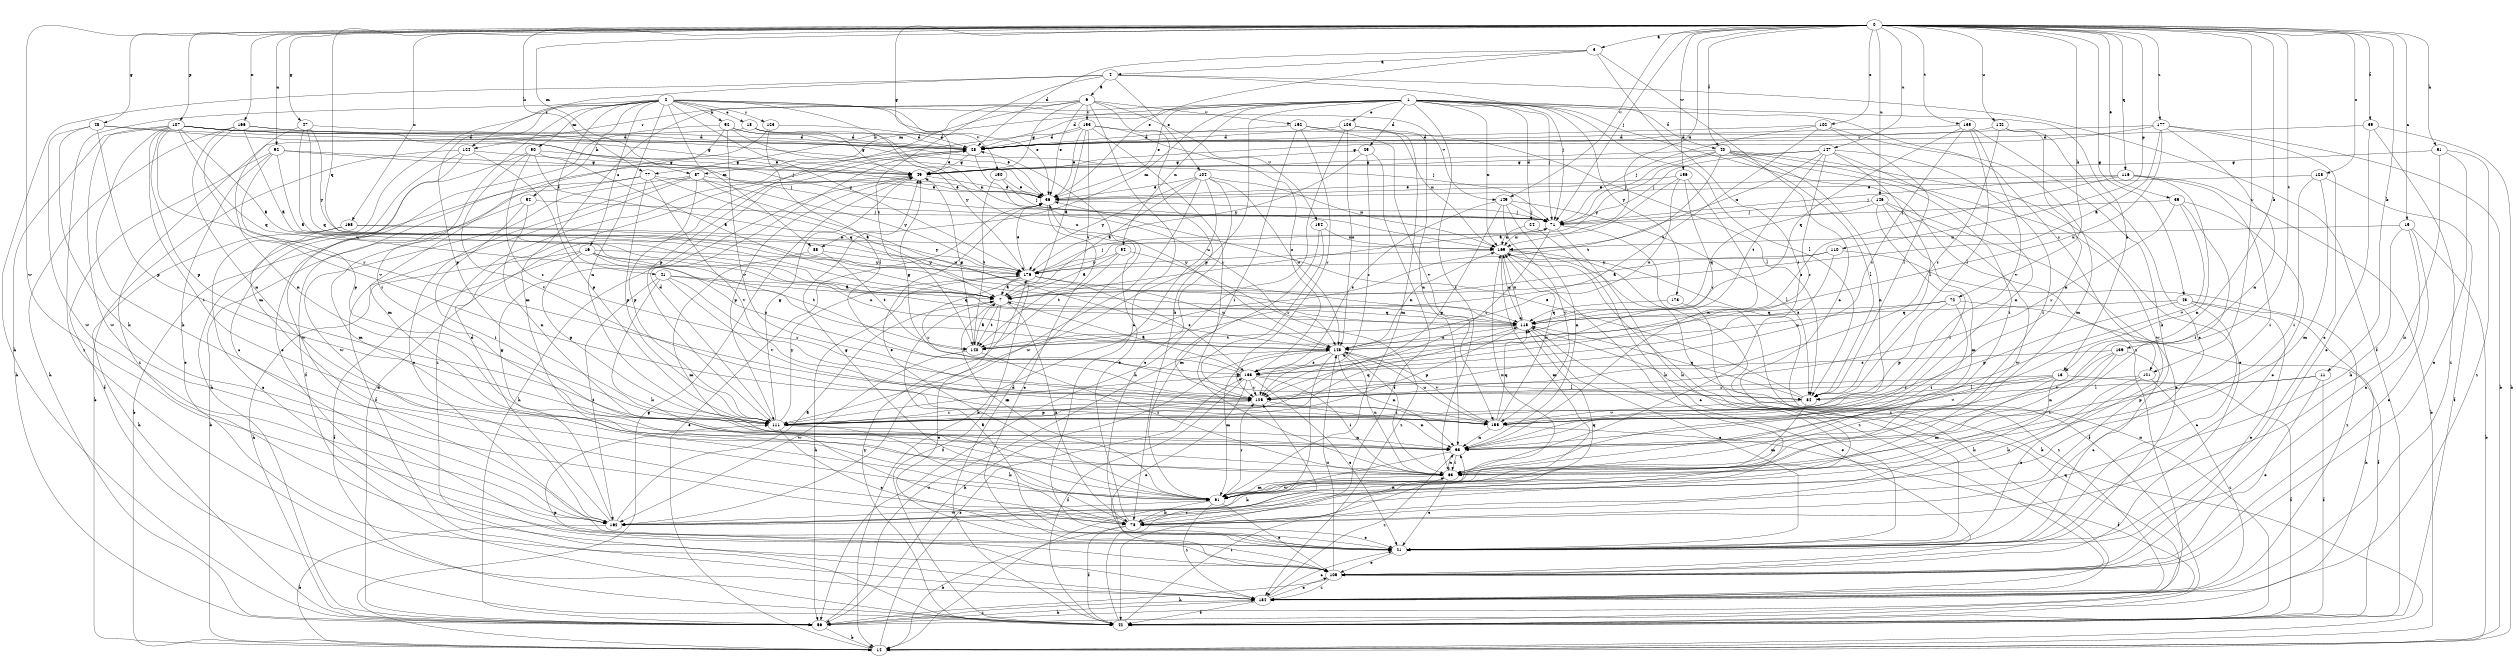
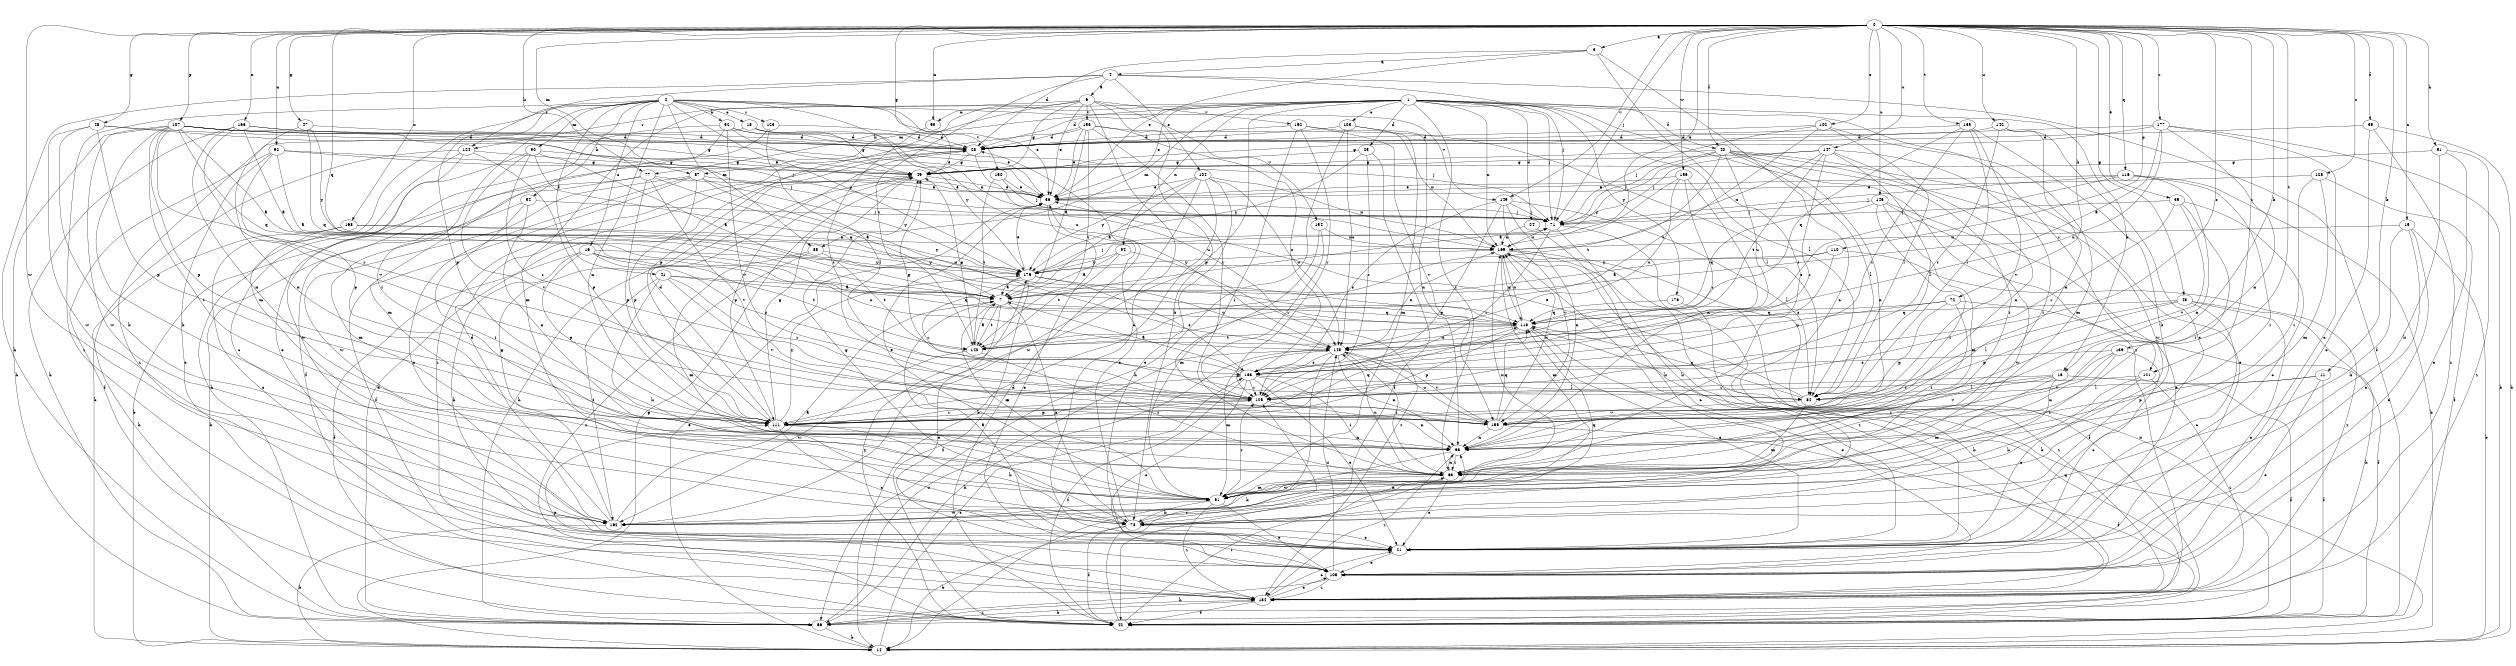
none -> (933, 125)
(1860, 137) -> (1860, 137)
(1525, 232) -> (1526, 238)
(740, 289) -> (1649, 320)
none -> (1932, 334)
none -> (1995, 342)
(816, 377) -> none
none -> (644, 541)
(299, 547) -> (512, 496)
